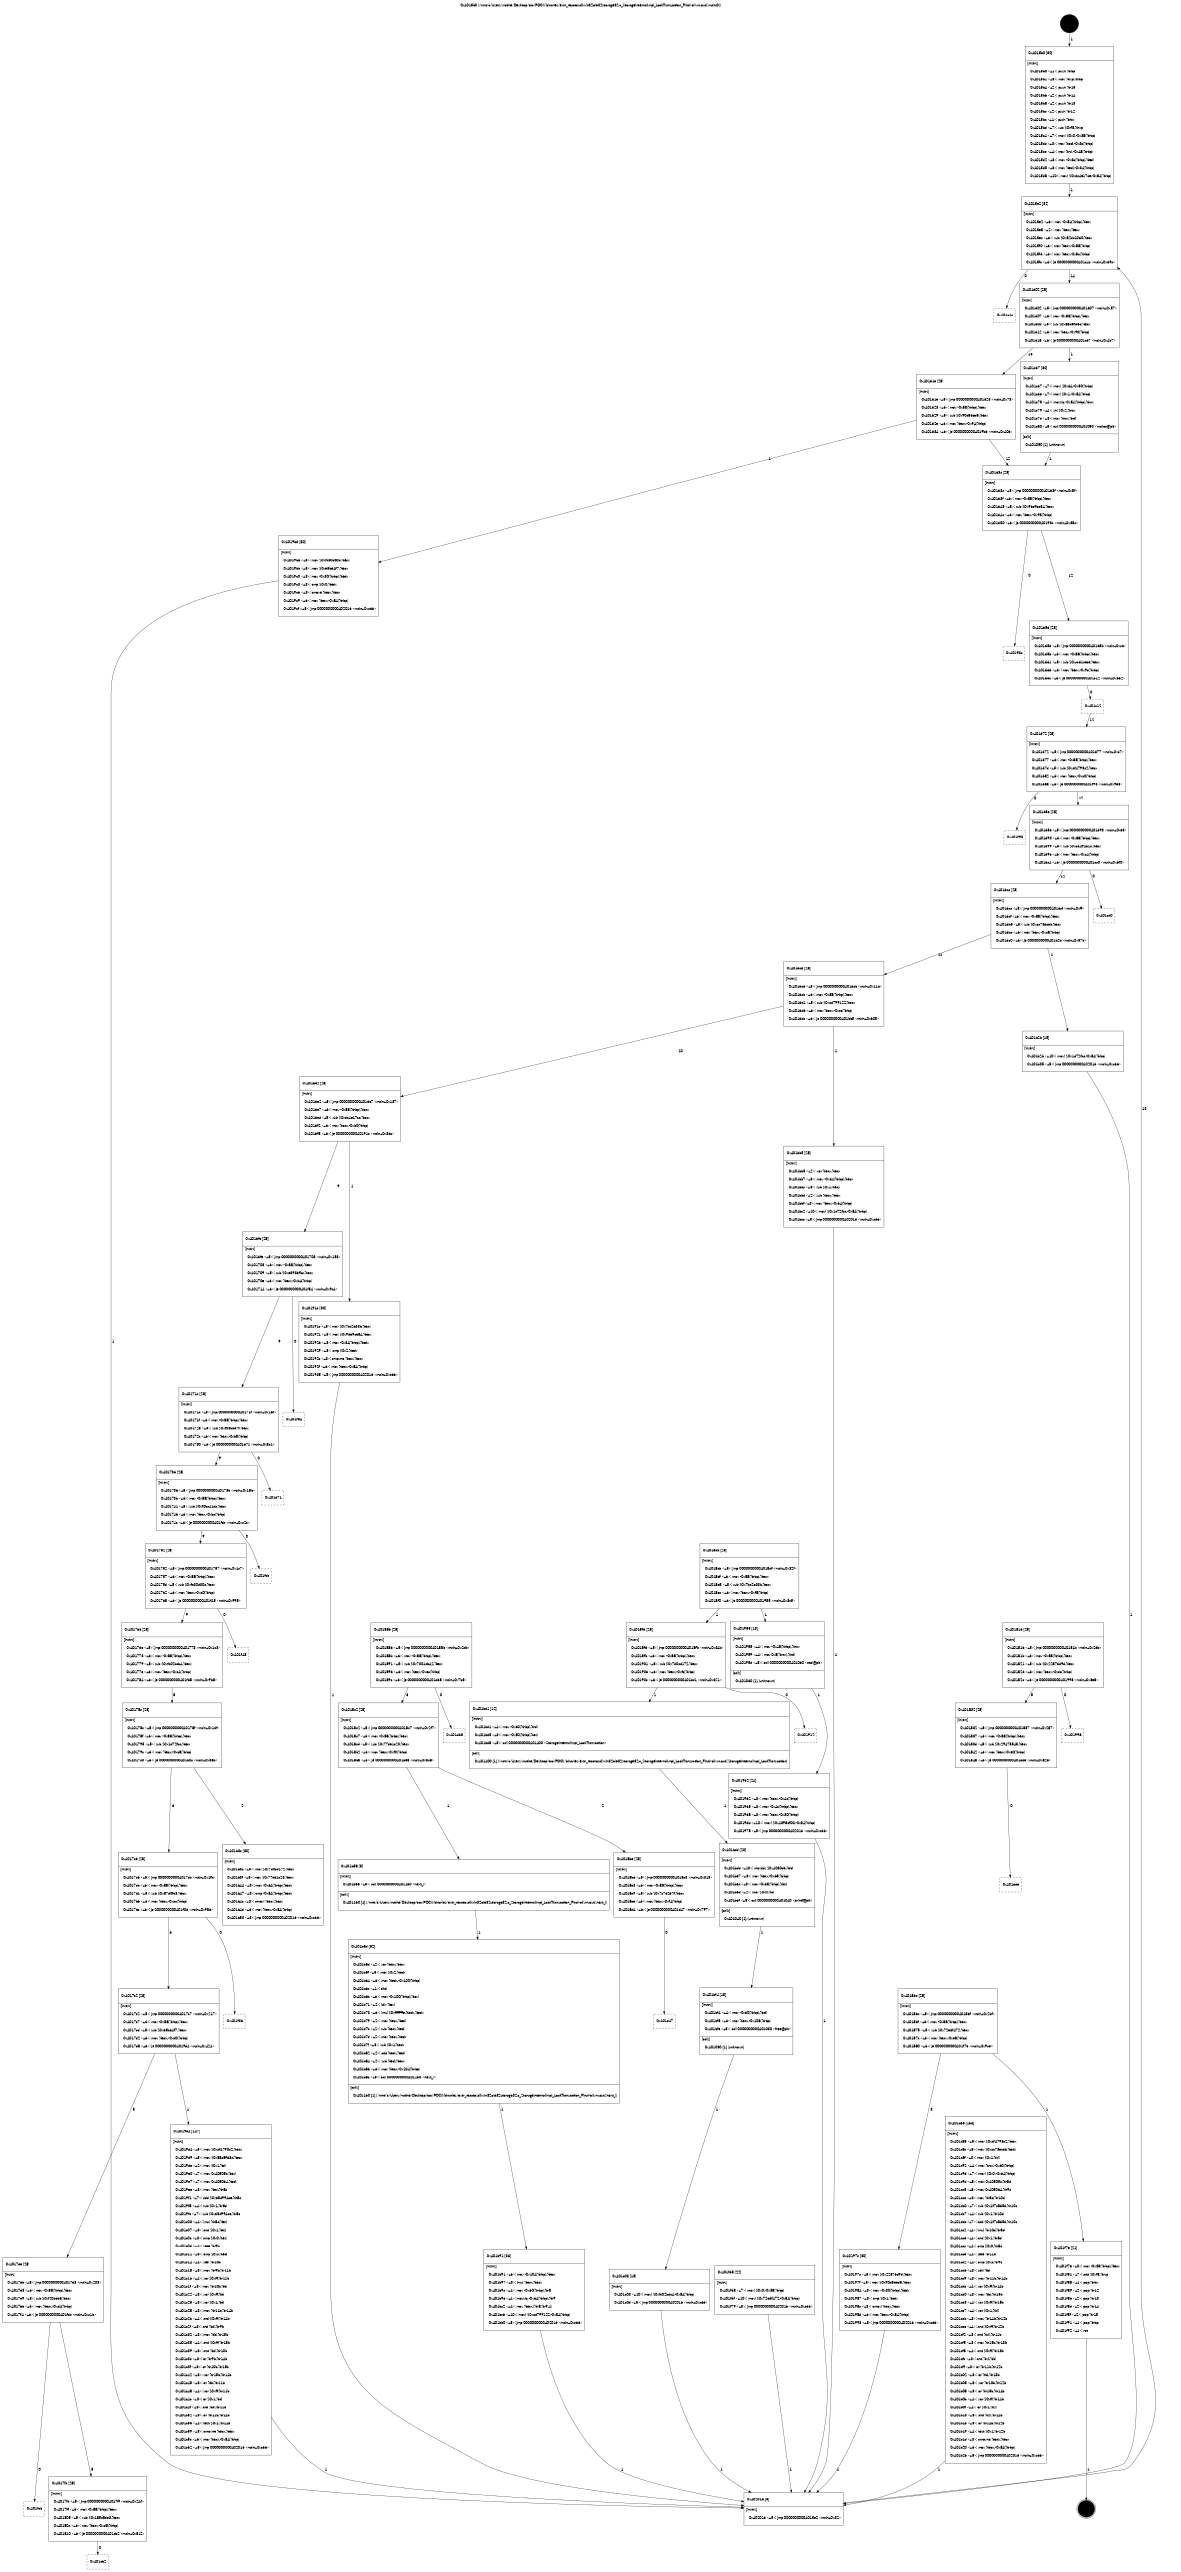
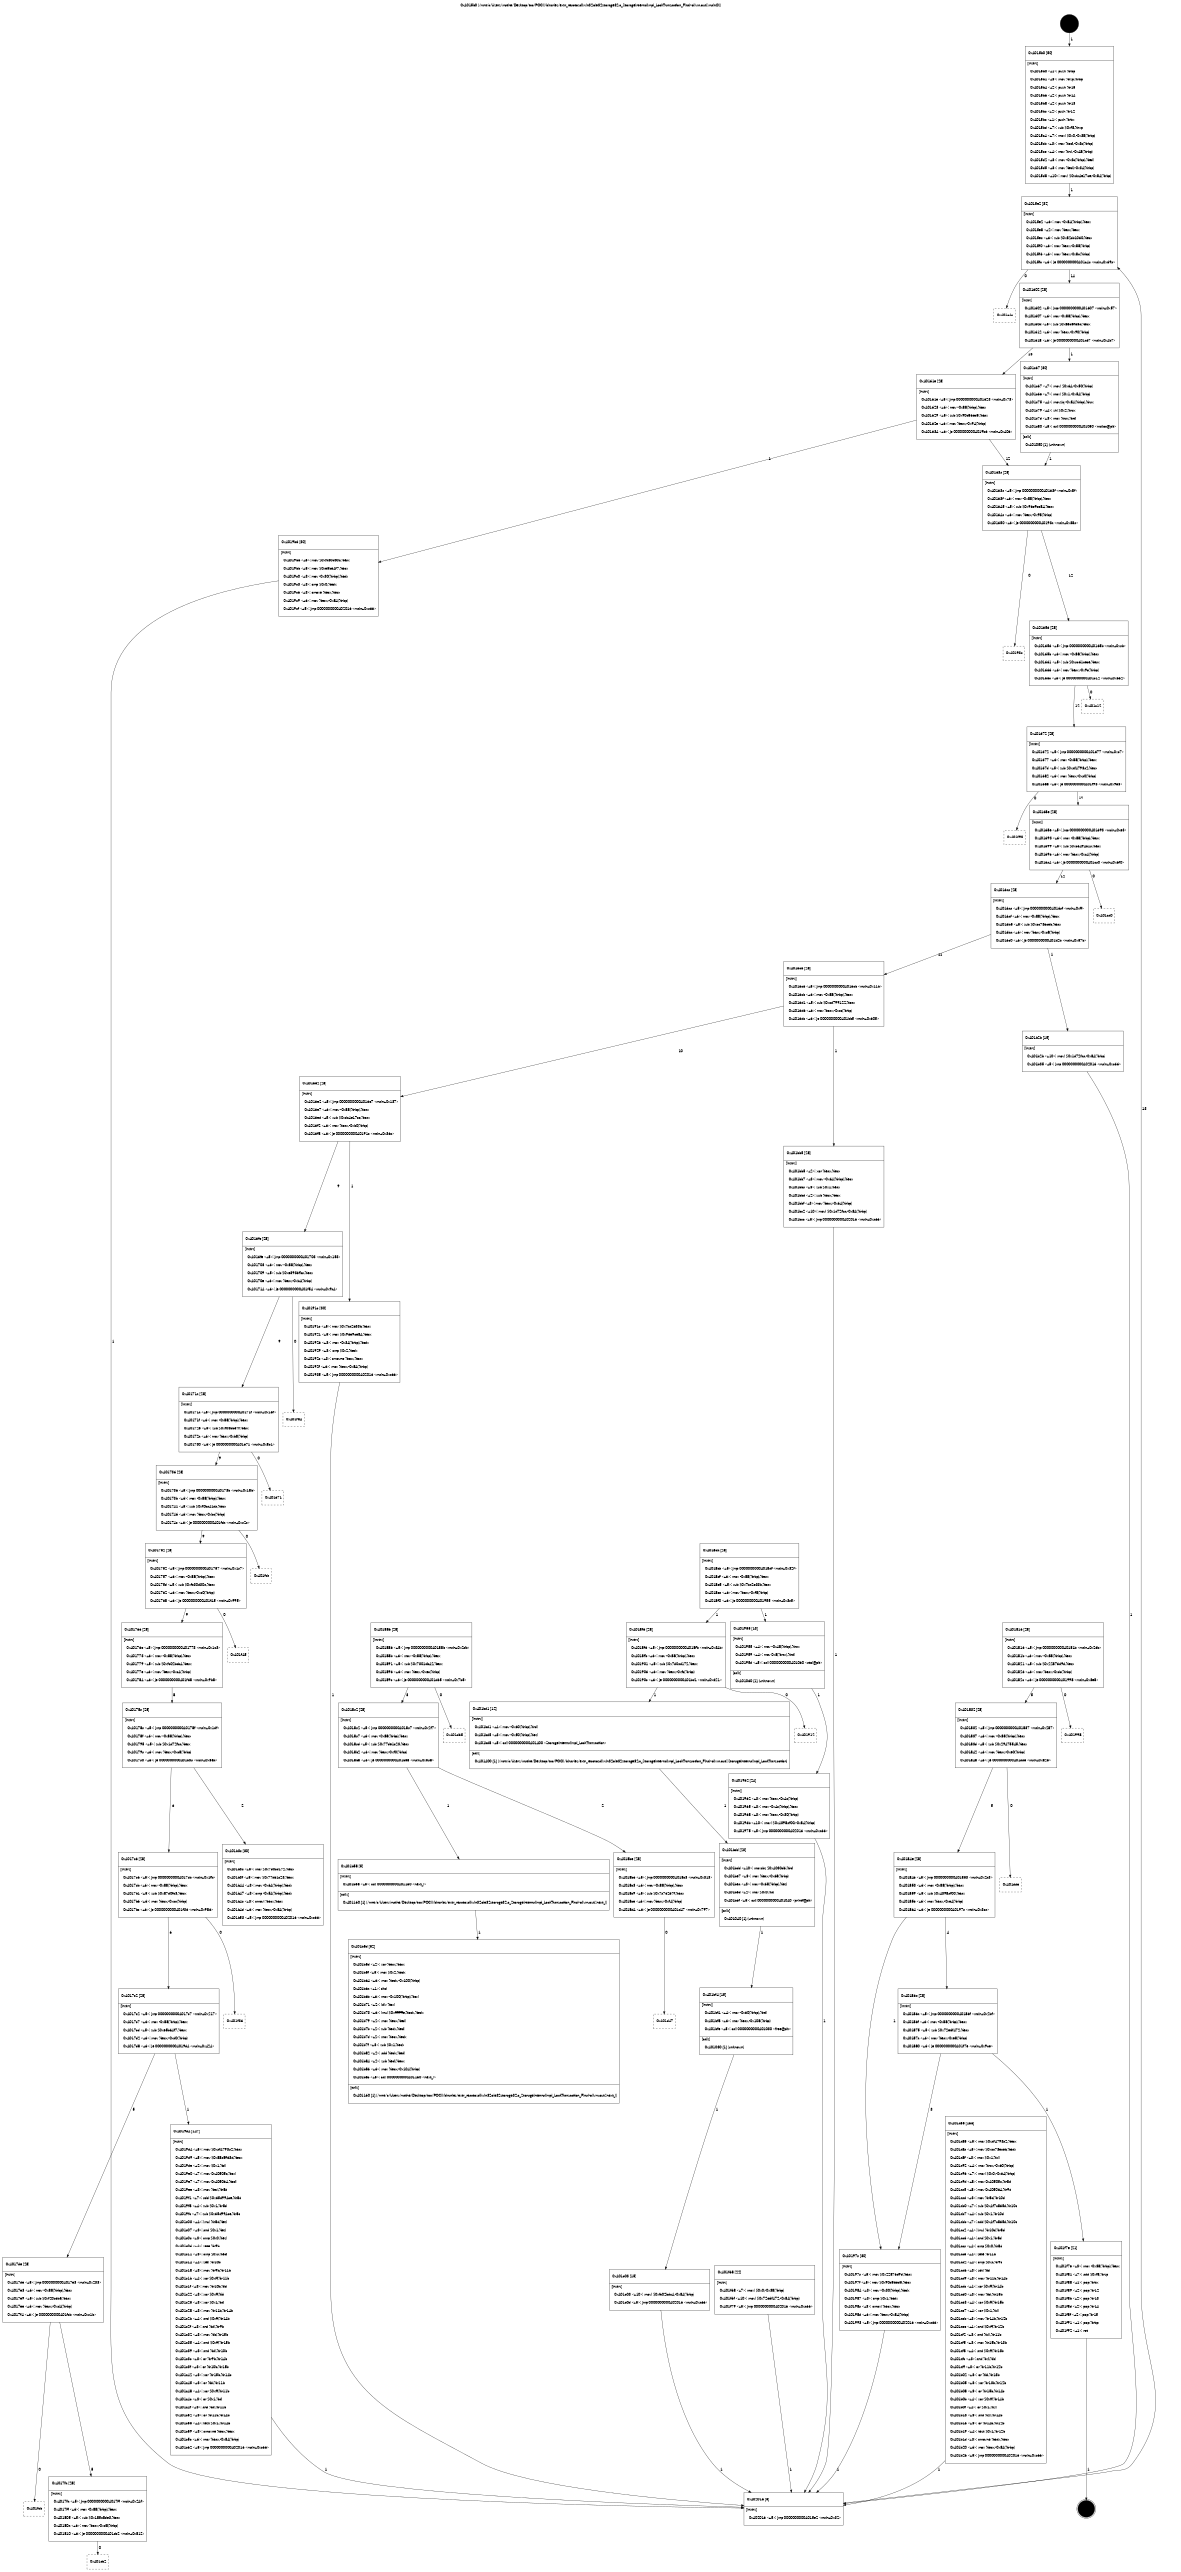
(1089, 719) -> (1074, 705)
none -> (944, 1885)
(534, 2290) -> none
